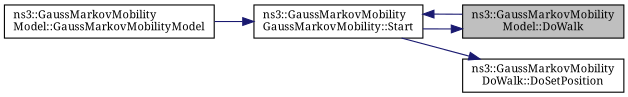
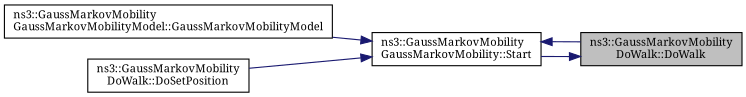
(109, 22) -> (168, 22)
(543, 22) -> (661, 49)
(435, 47) -> (305, 63)
